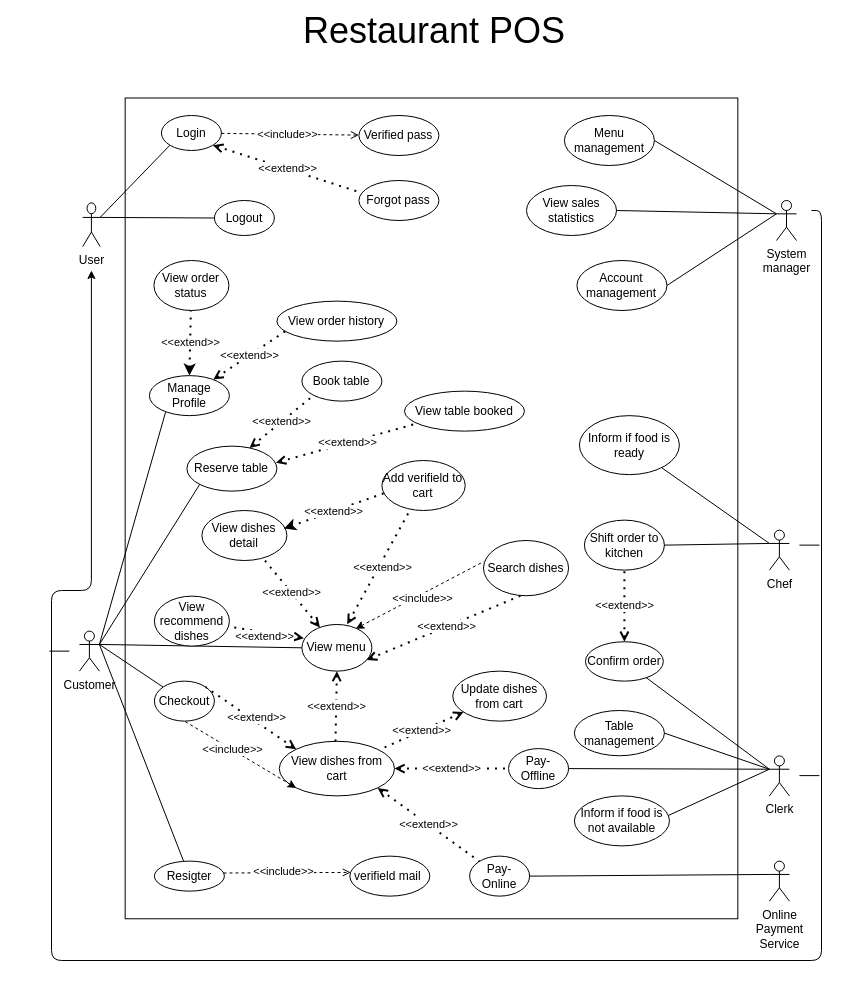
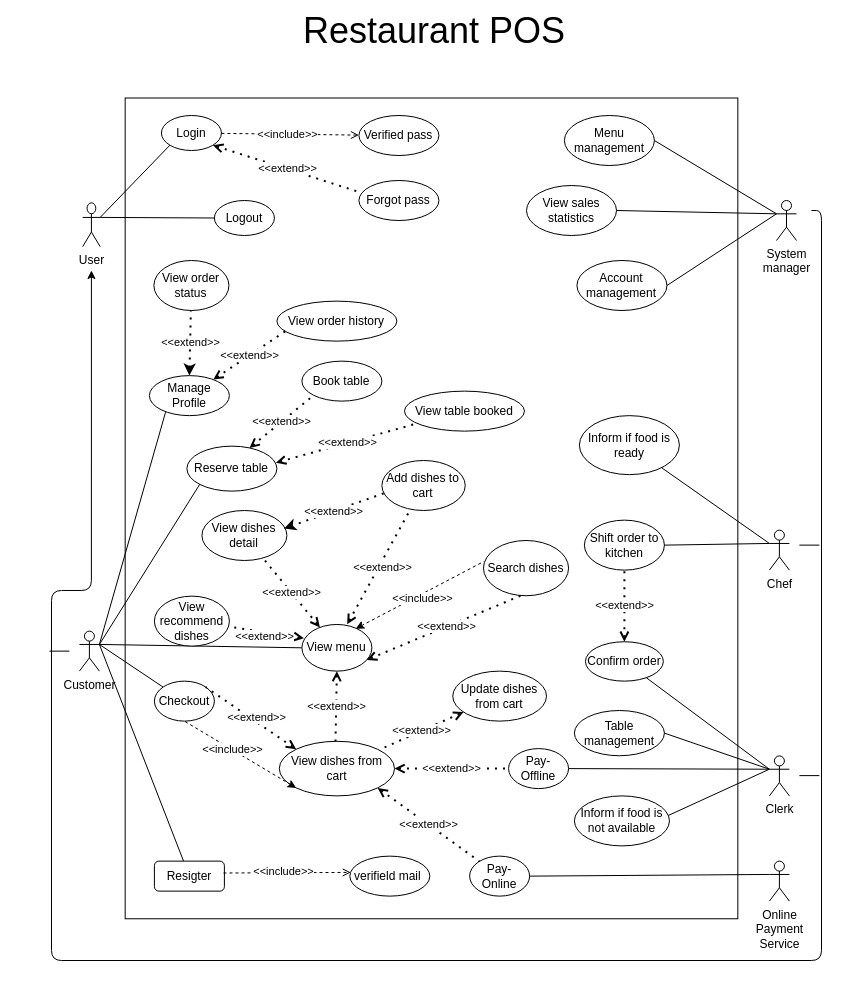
(423, 486) -> (423, 486)
(189, 876) -> (189, 876)
